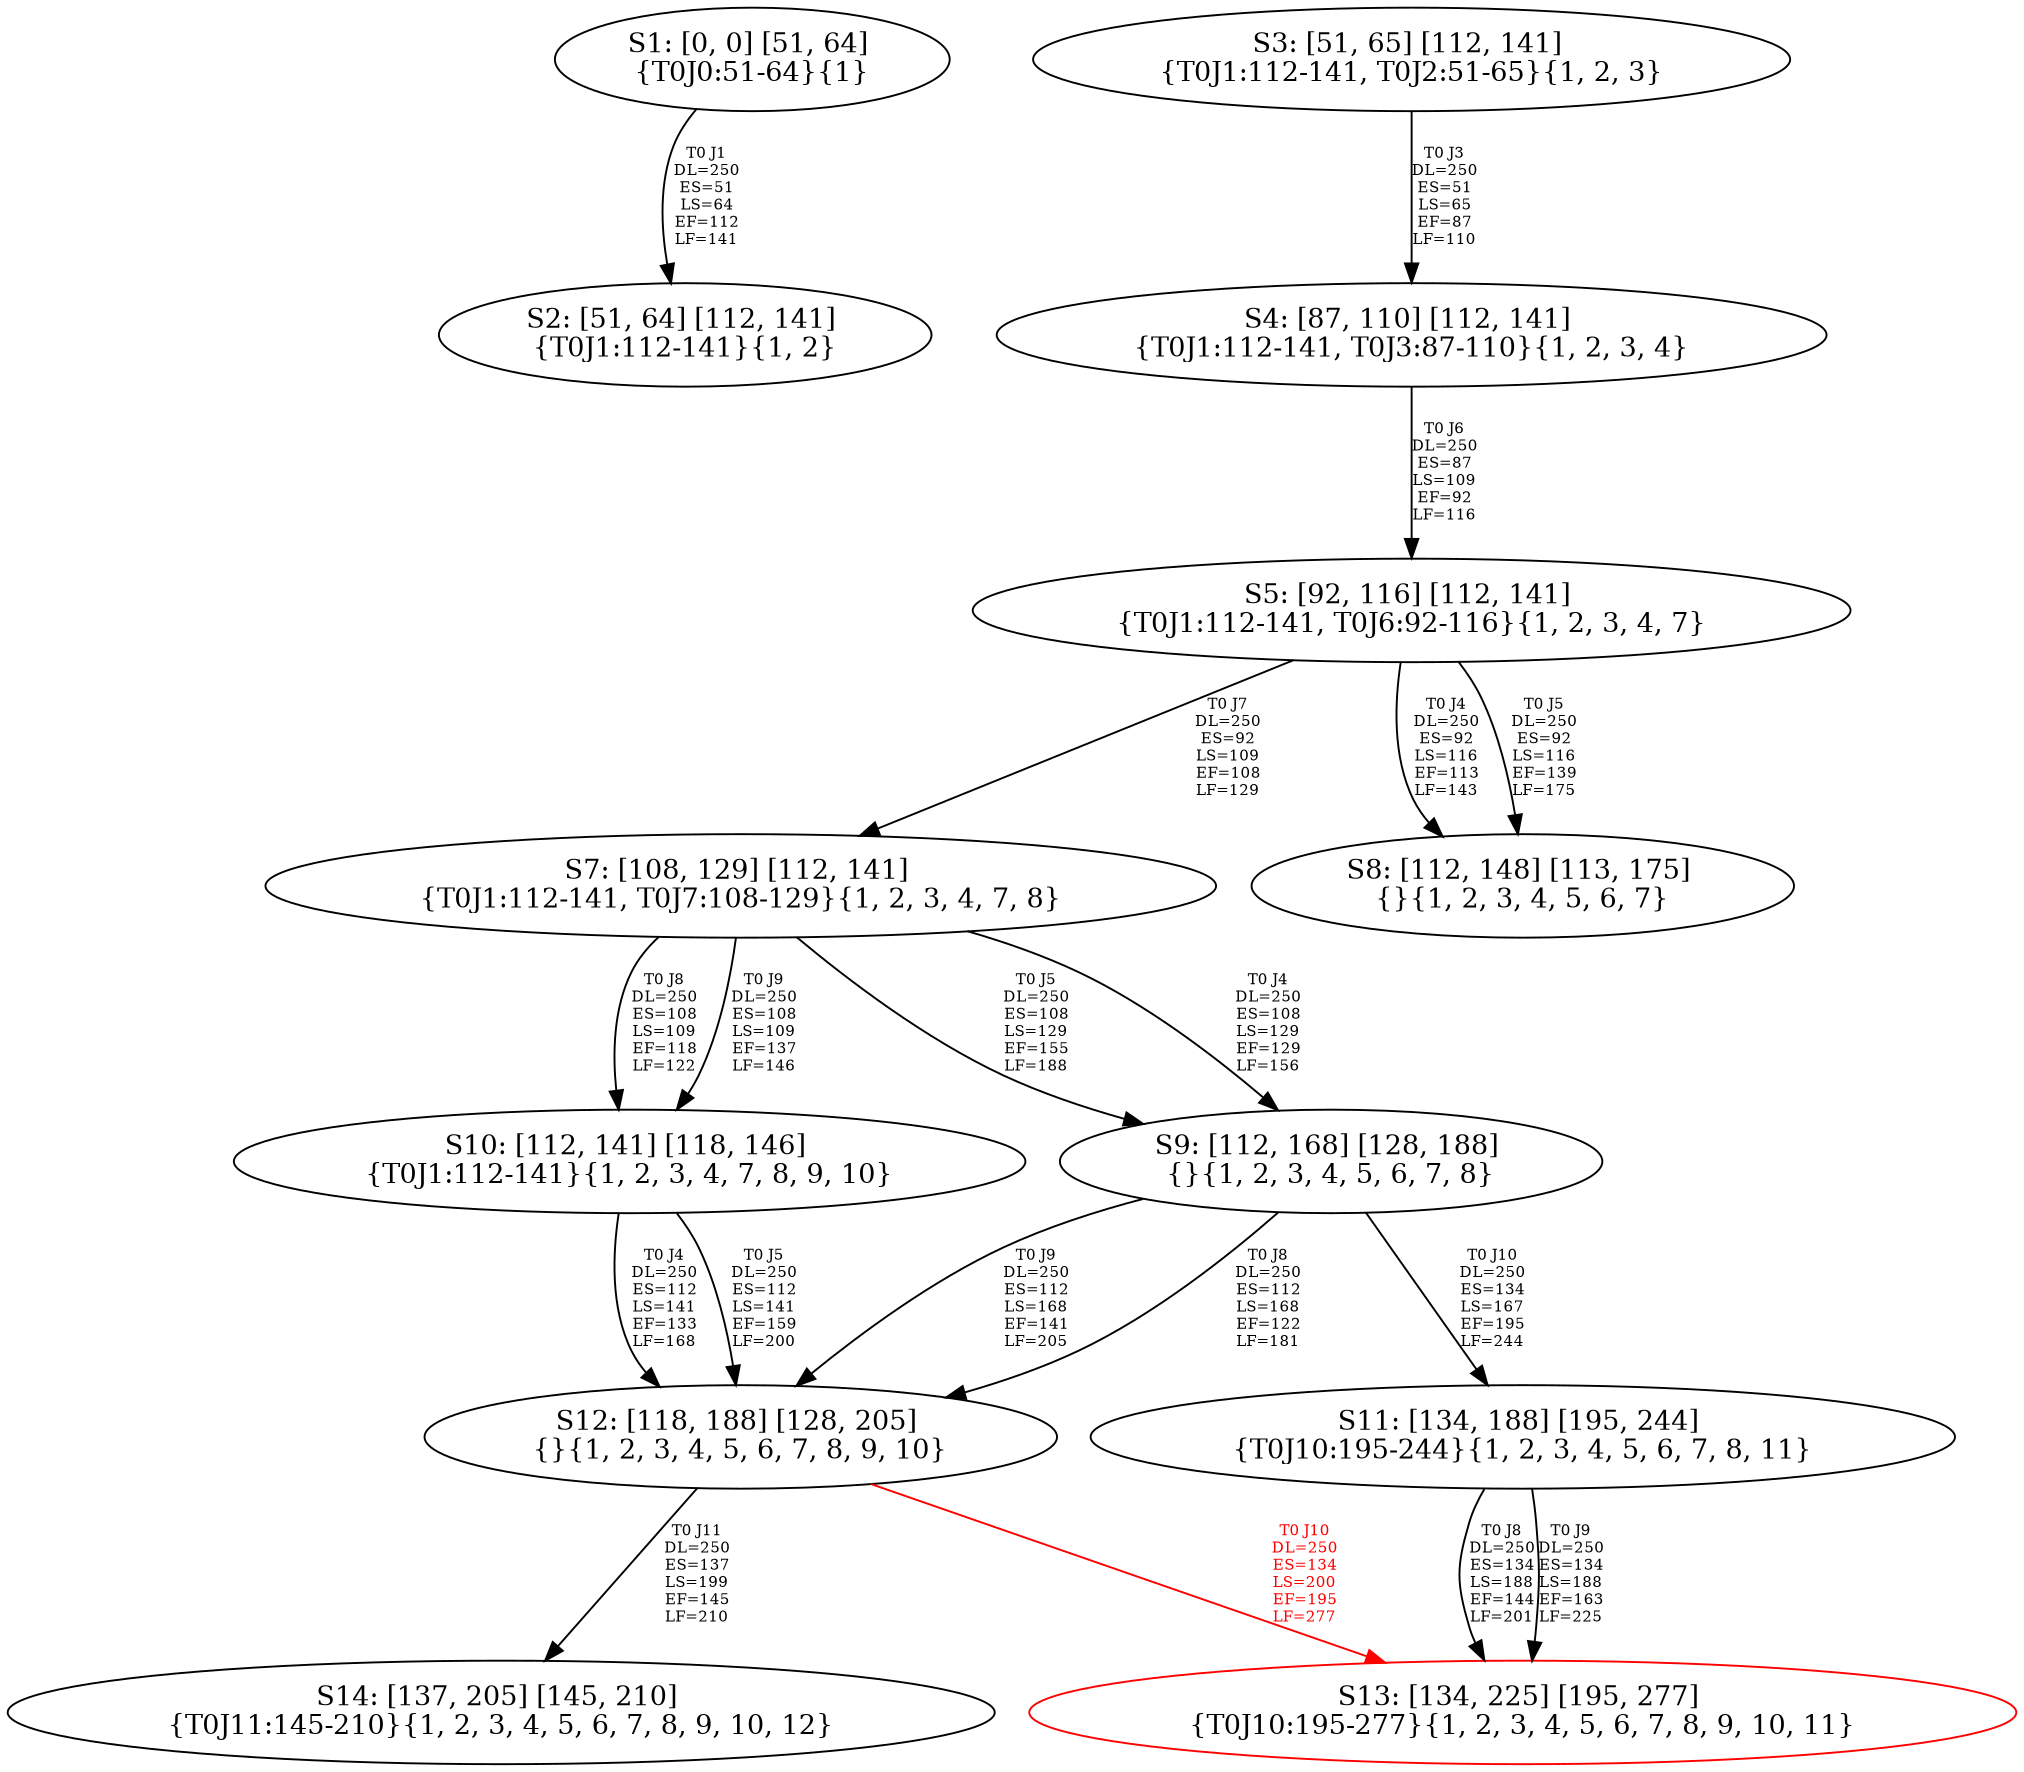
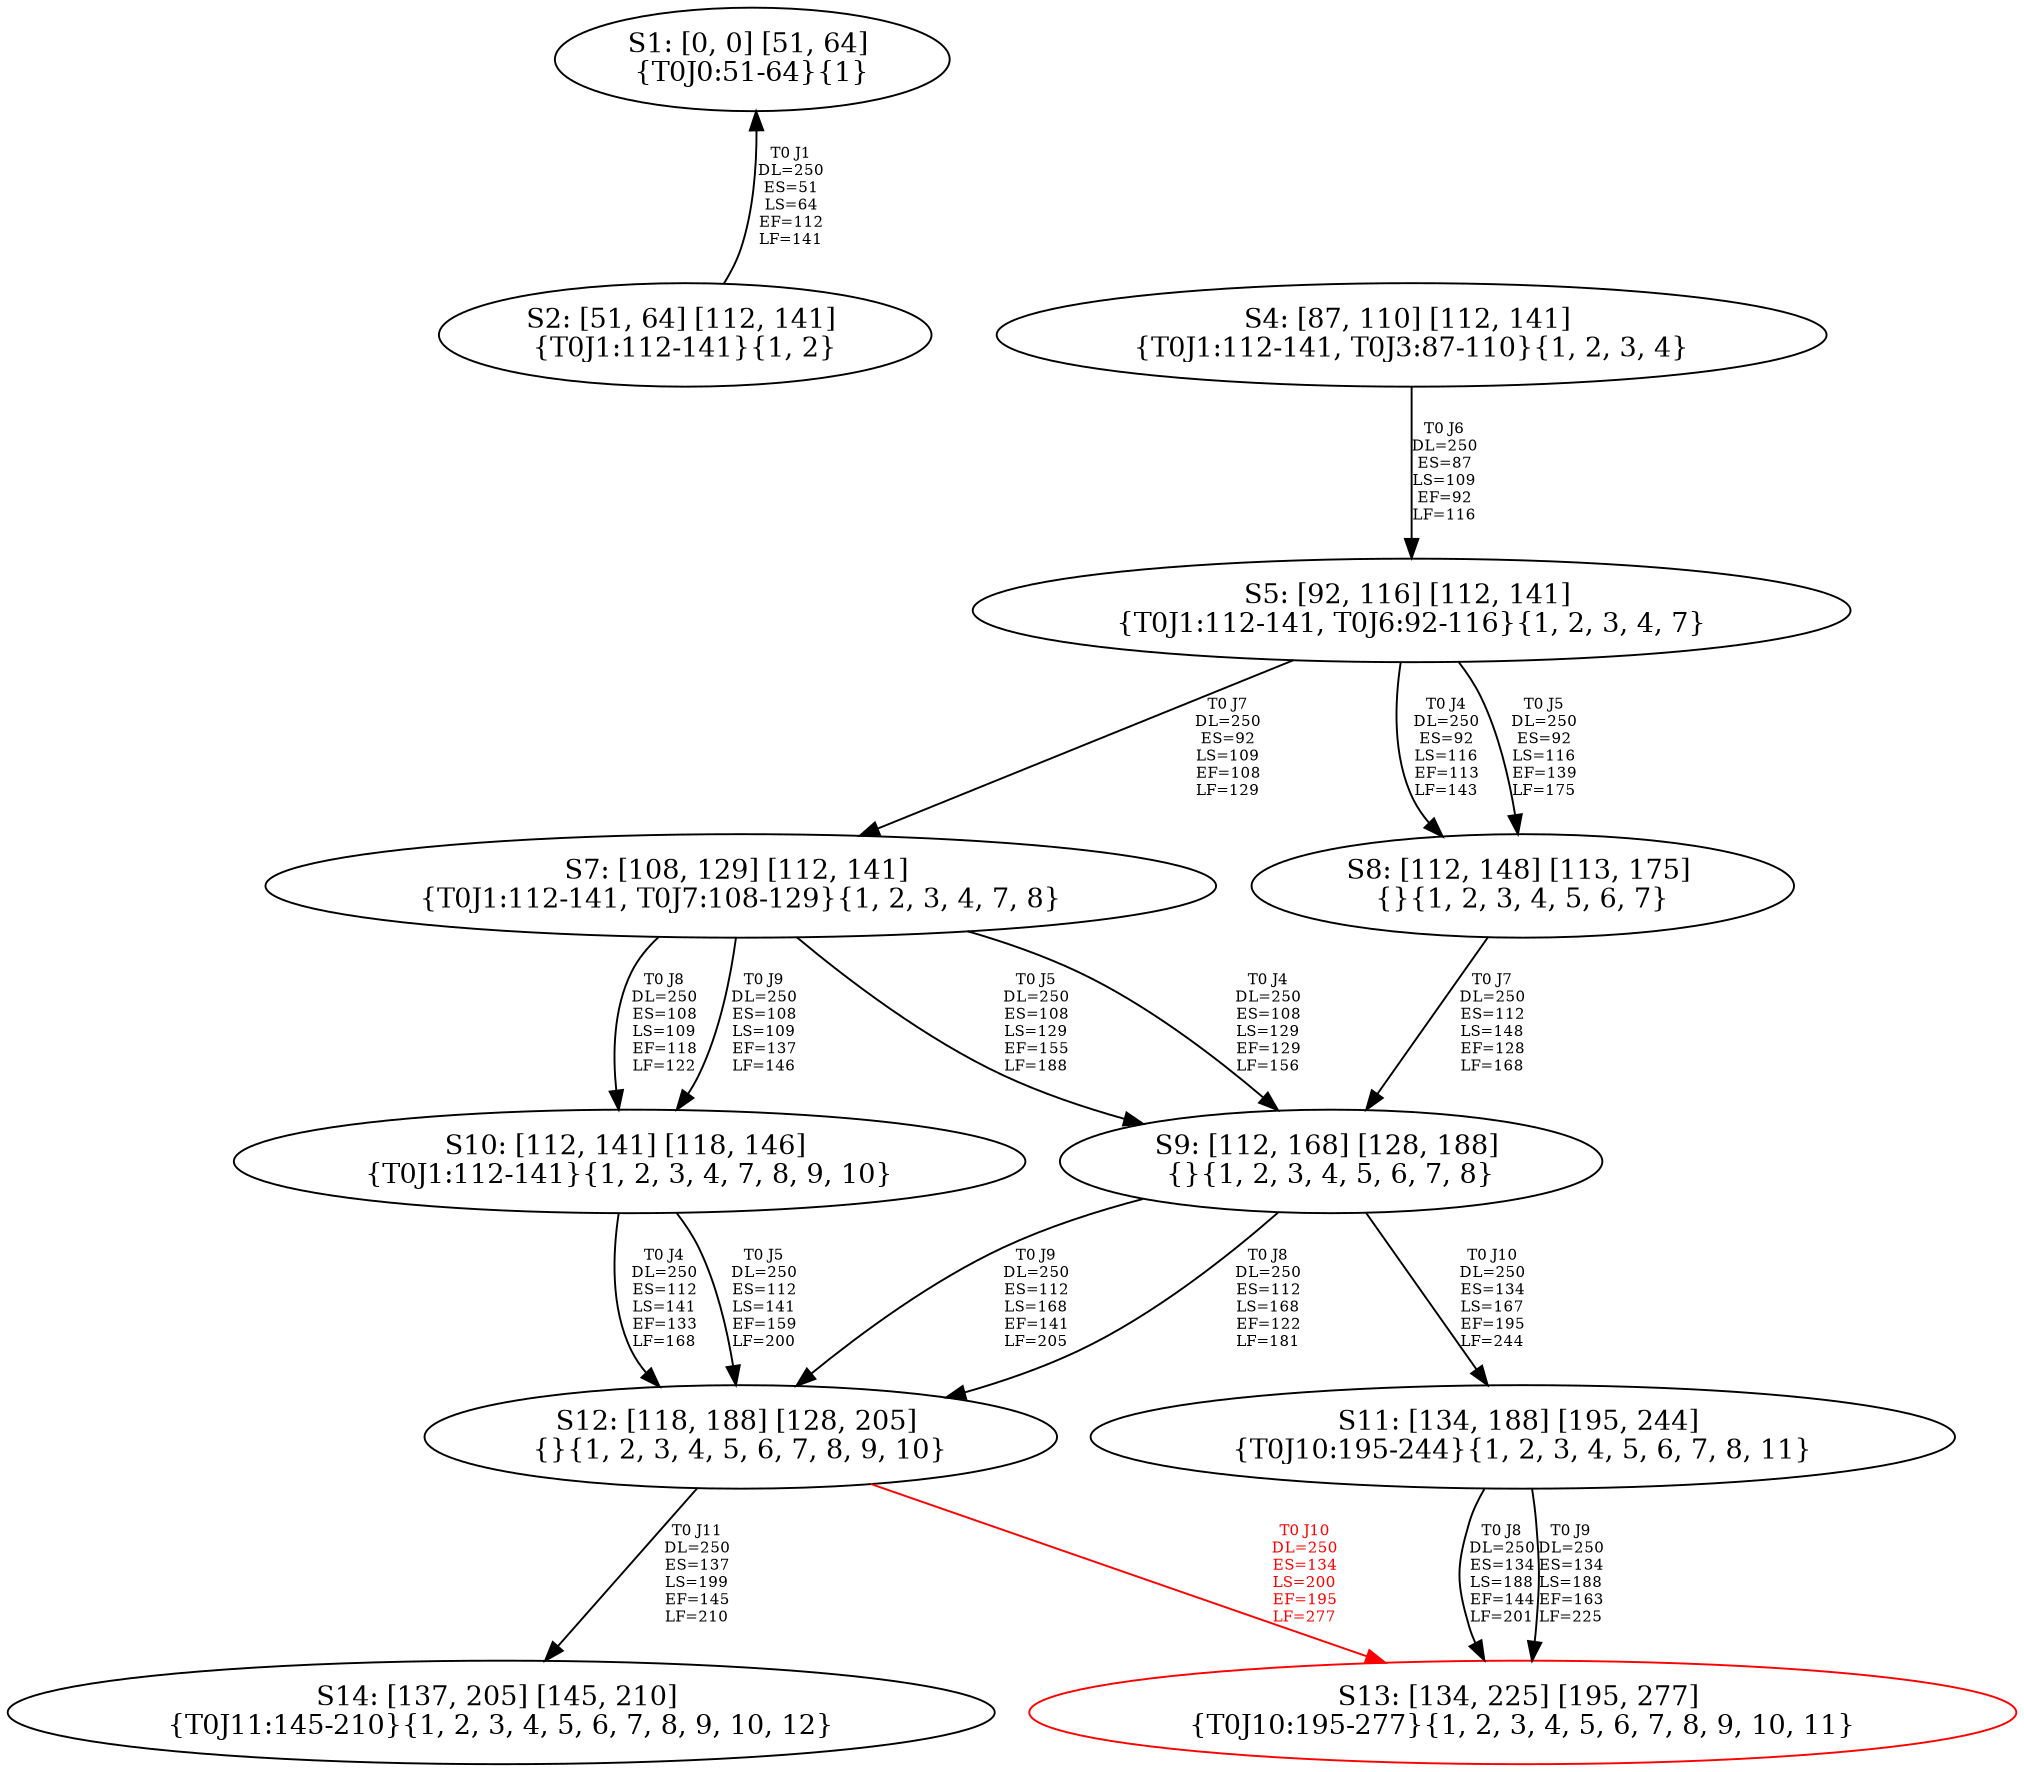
(1412, 59) -> none
(664, 183) -> (750, 210)
none -> (1433, 1016)
